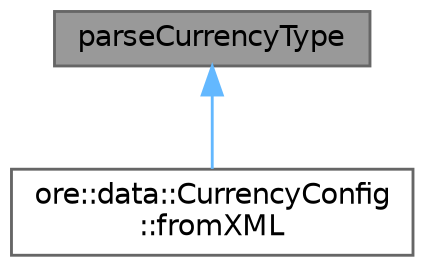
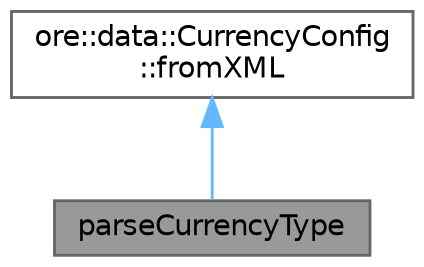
(212, 132) -> (212, 163)
